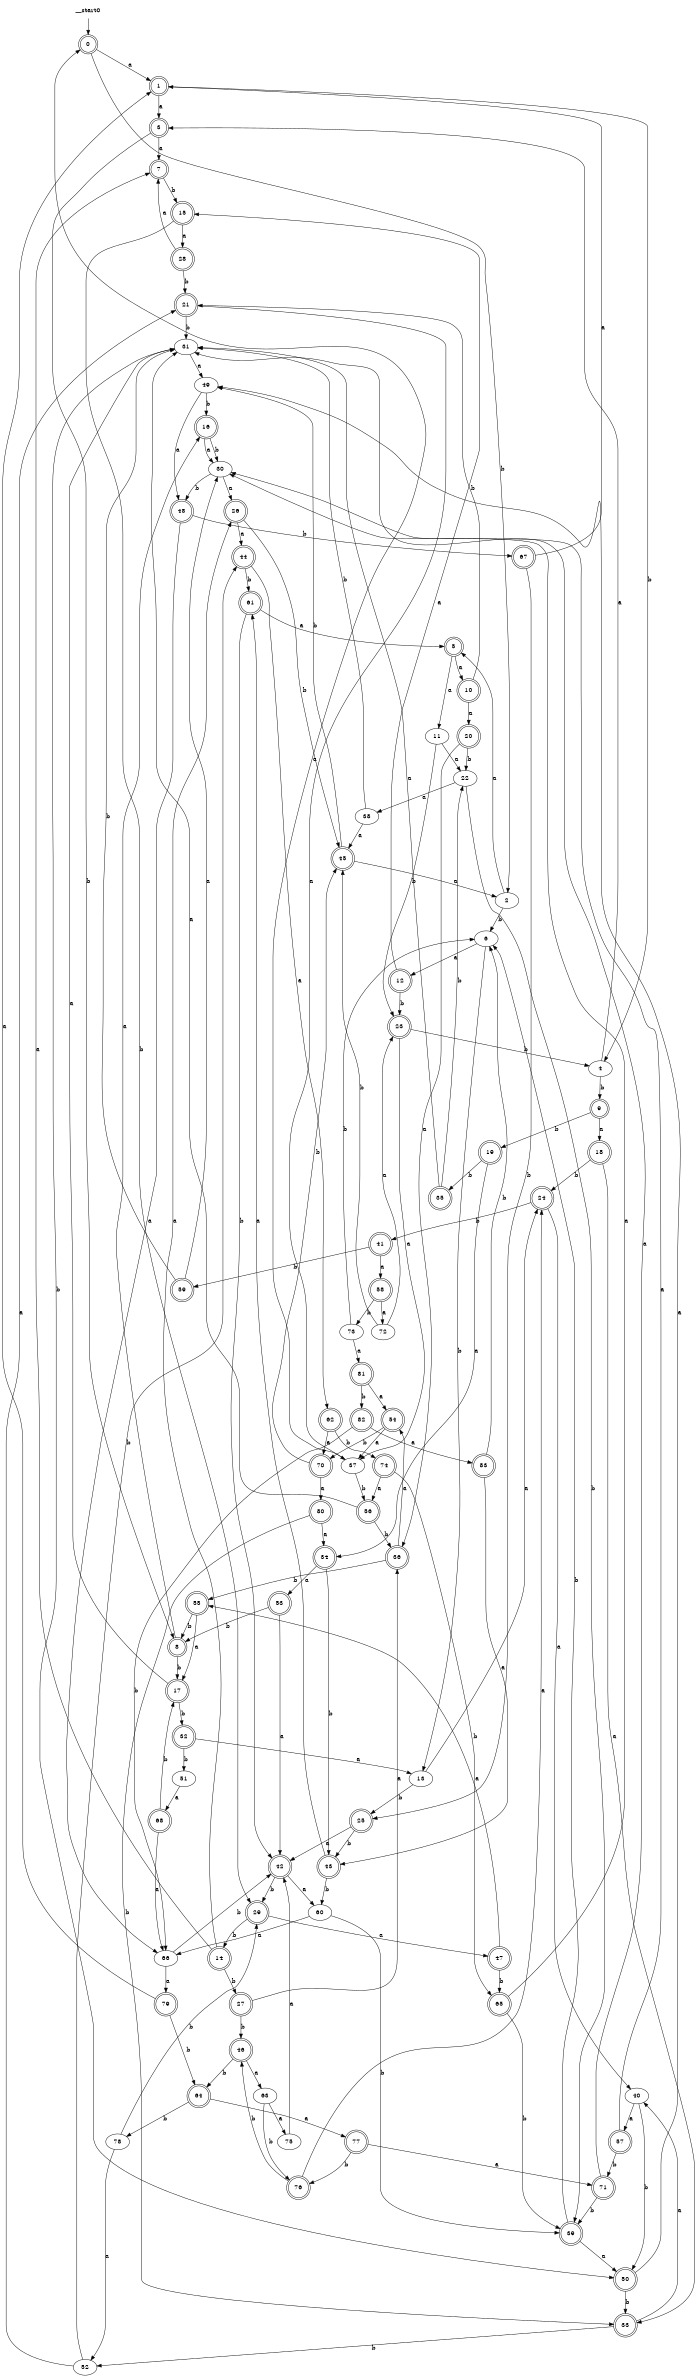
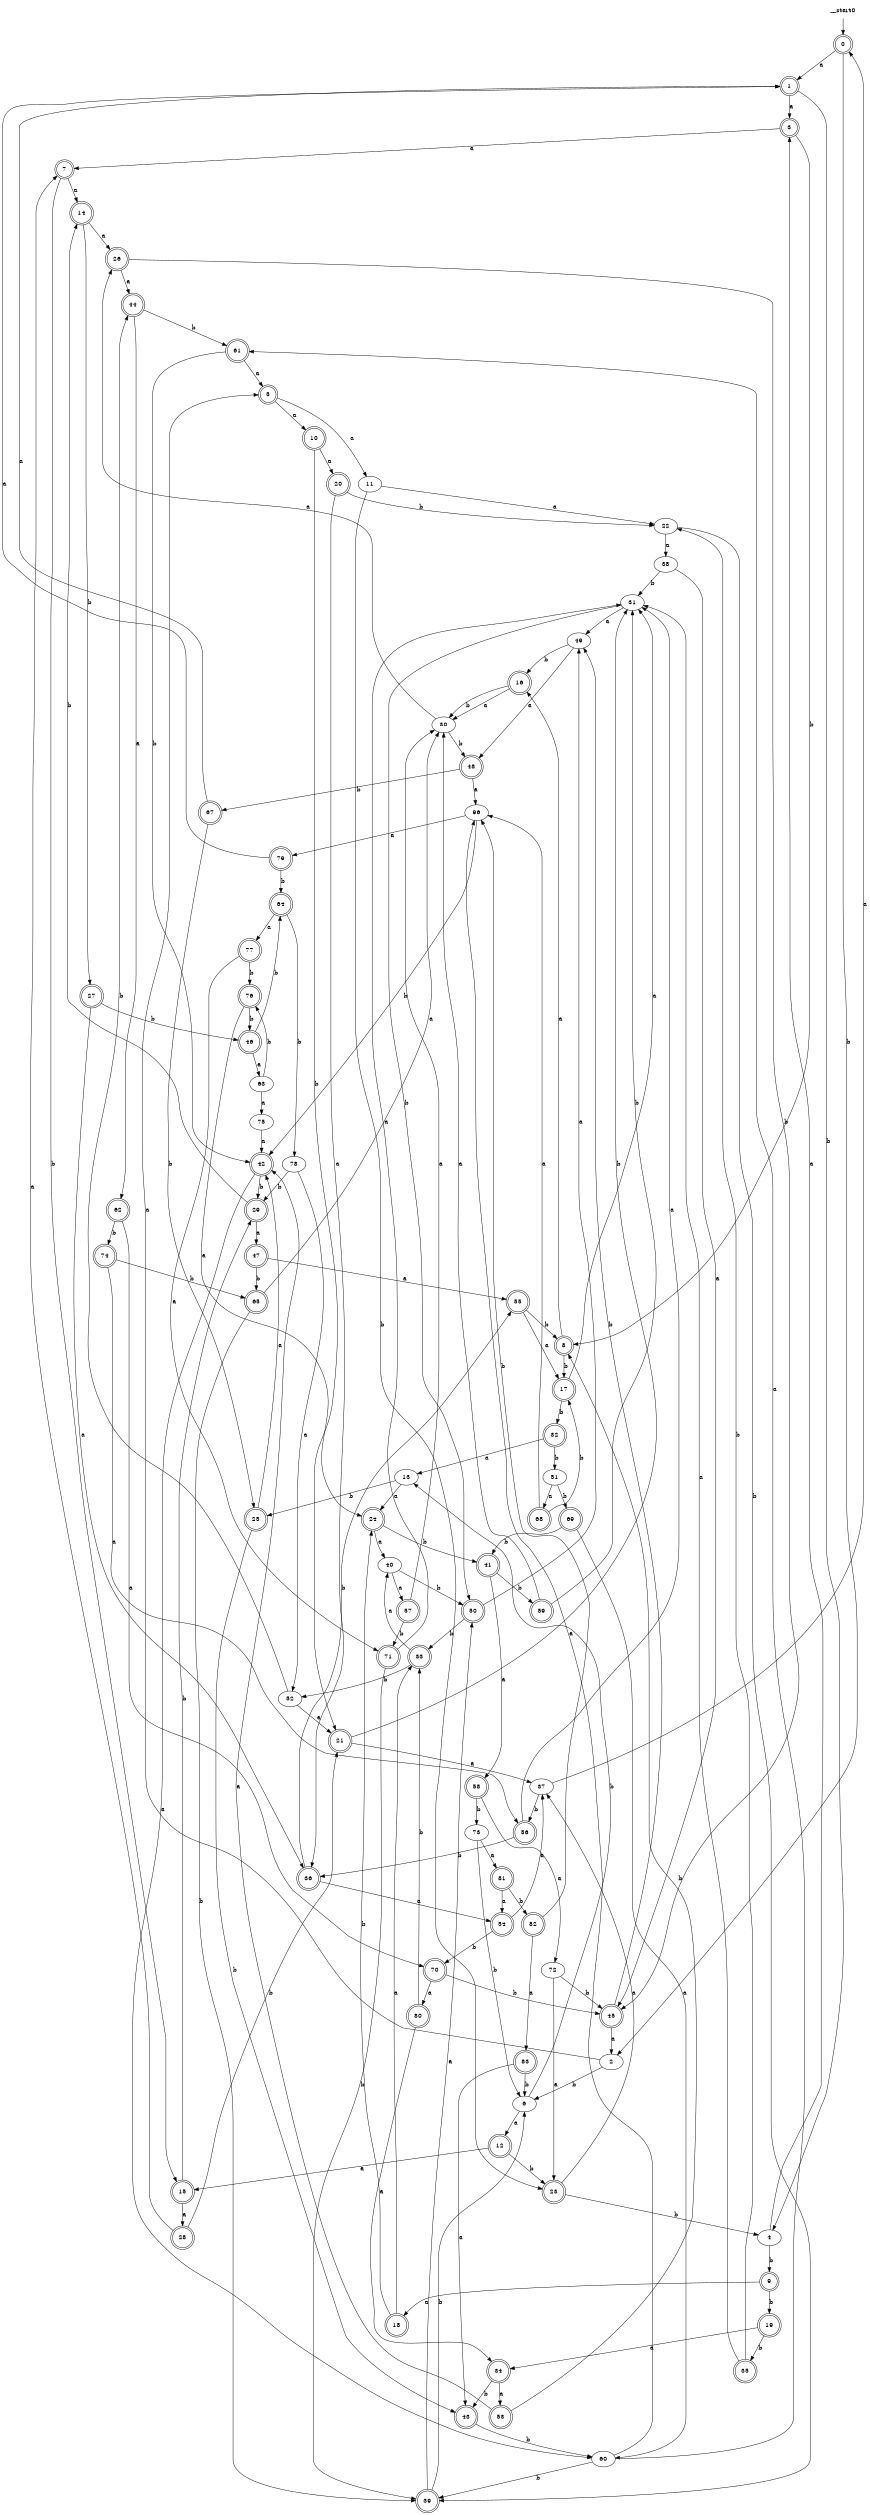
(36, 1058) -> (72, 188)
(256, 1240) -> (773, 1248)
none -> (571, 1519)
(166, 1958) -> (477, 813)
